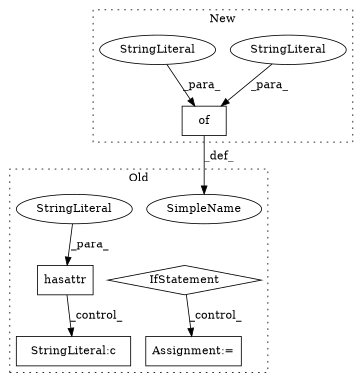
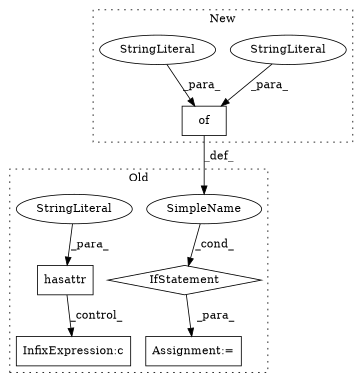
none -> (195, 241)
(216, 316) -> (216, 316)
(74, 351) -> (74, 351)
